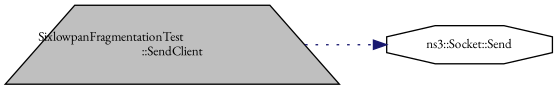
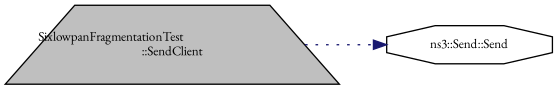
(470, 45) -> (470, 45)
